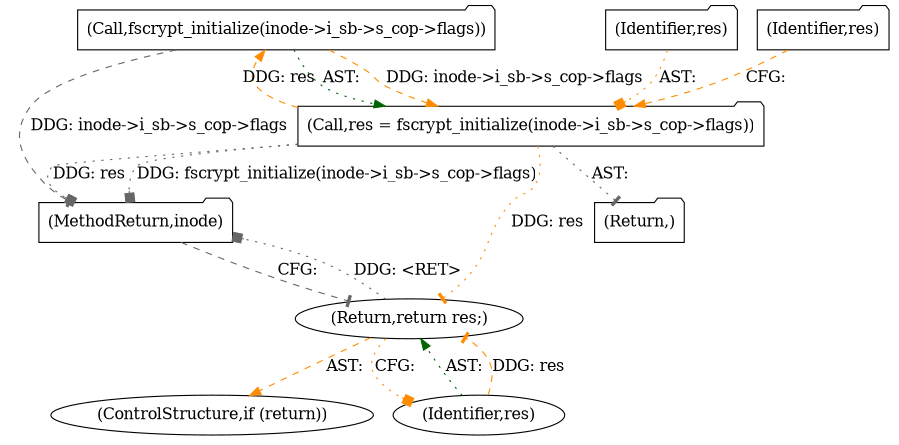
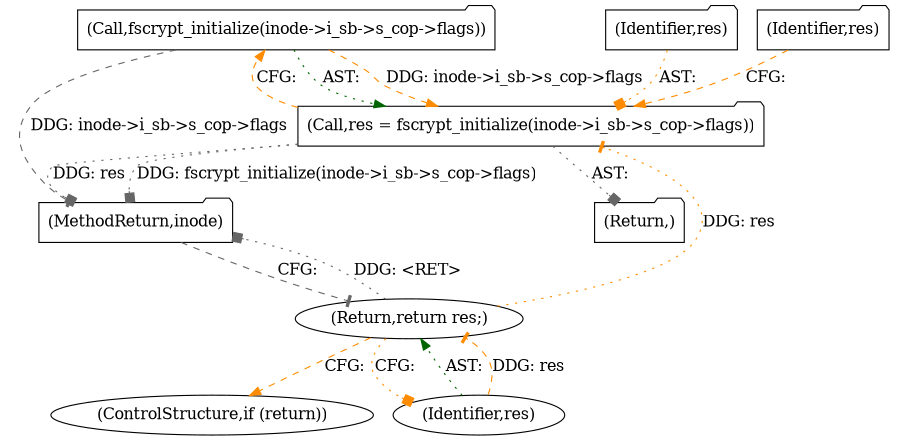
(279, 78) -> (279, 78)
(583, 172) -> (583, 172)
(498, 221) -> (671, 260)
(347, 367) -> (347, 367)
